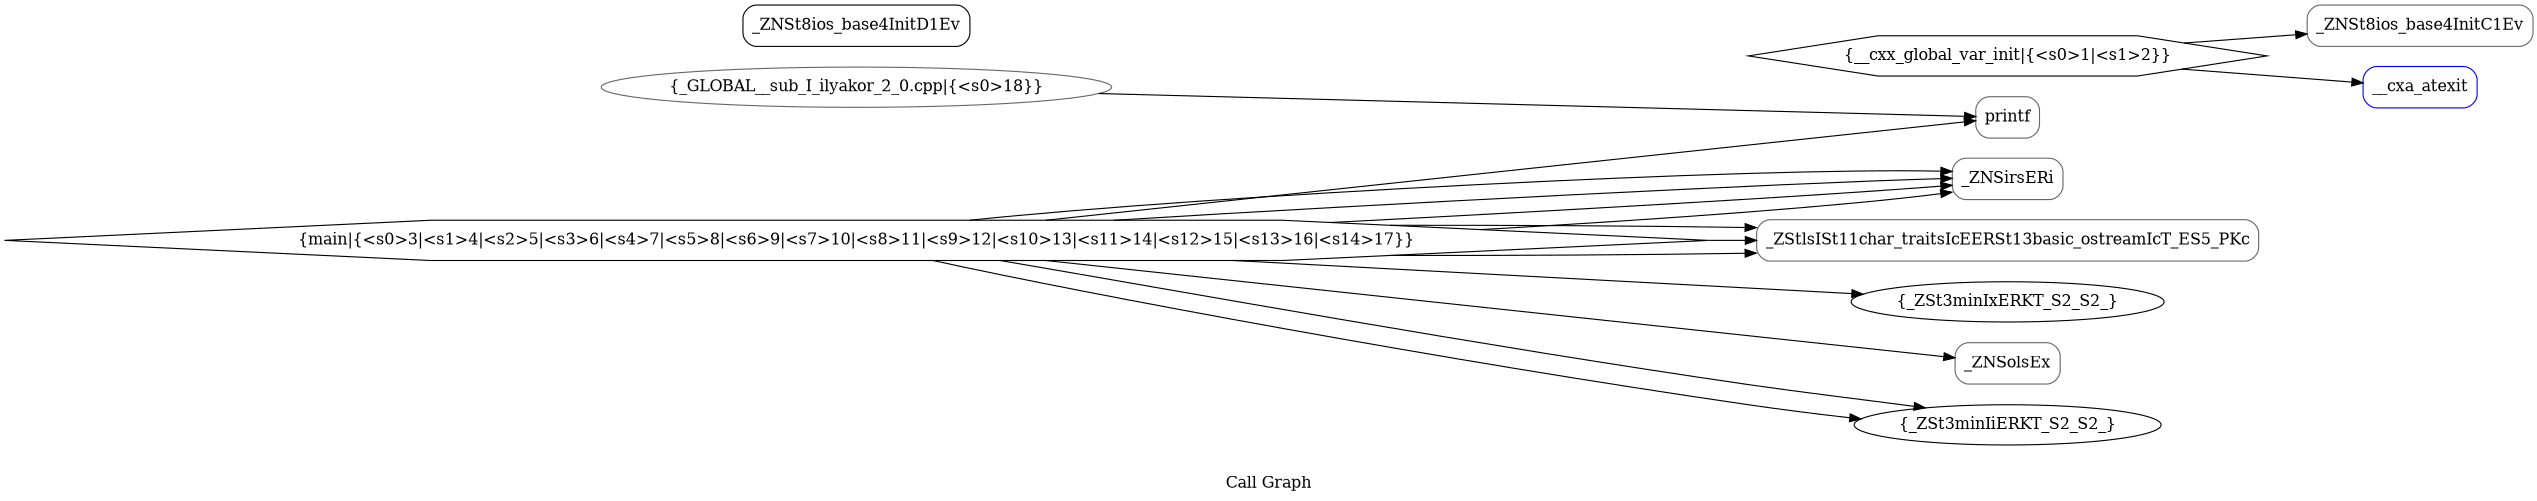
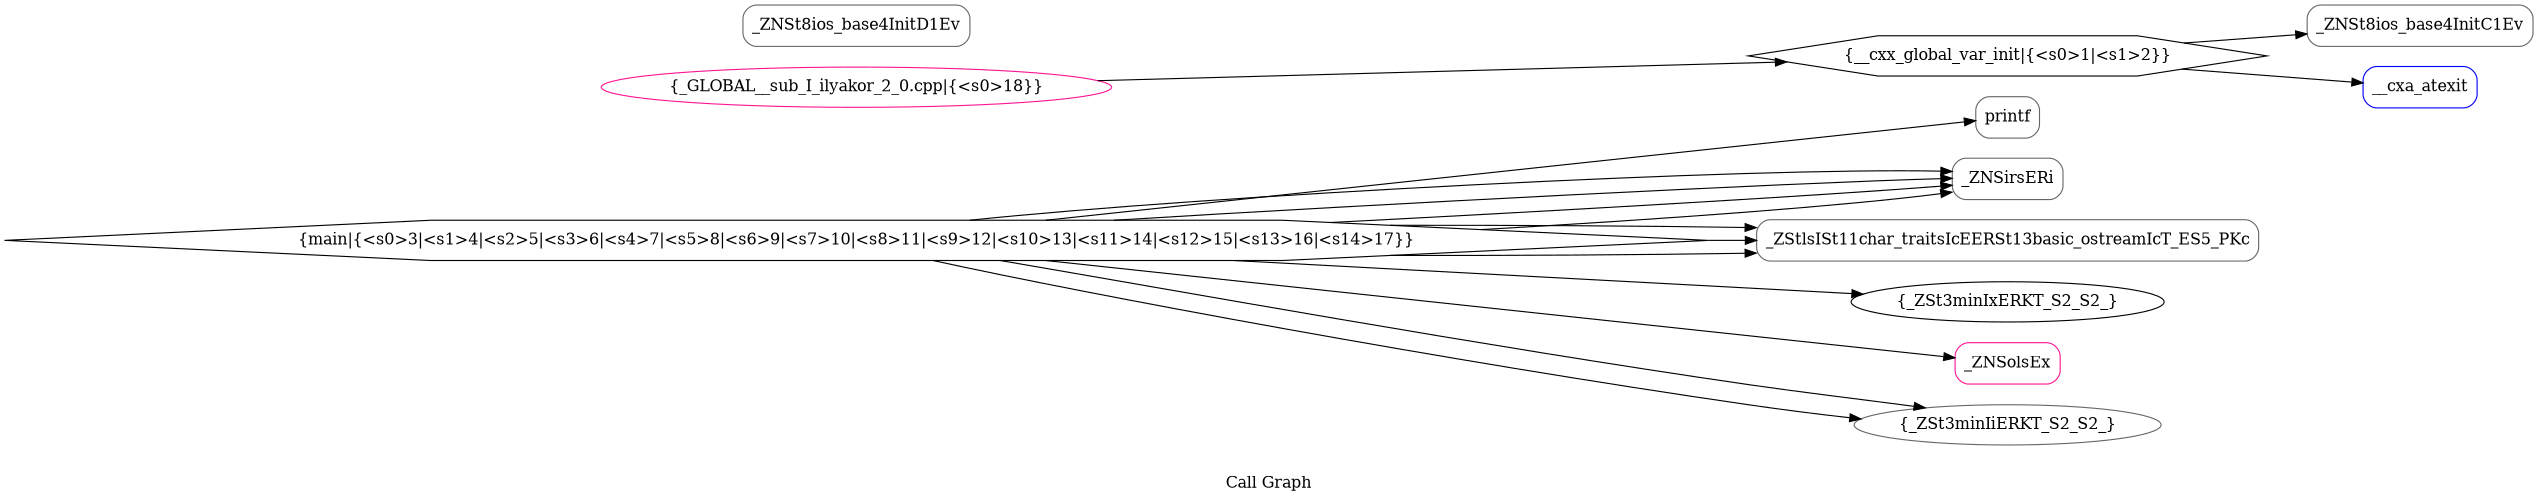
(856, 26) -> (856, 26)
(856, 87) -> (856, 87)
(1532, 105) -> (1436, 71)
(2008, 363) -> (2008, 363)
(2008, 425) -> (2008, 425)
